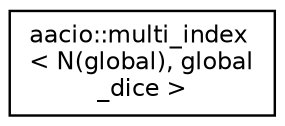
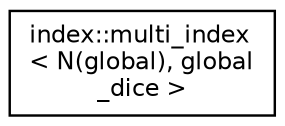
(142, 63) -> (142, 63)
